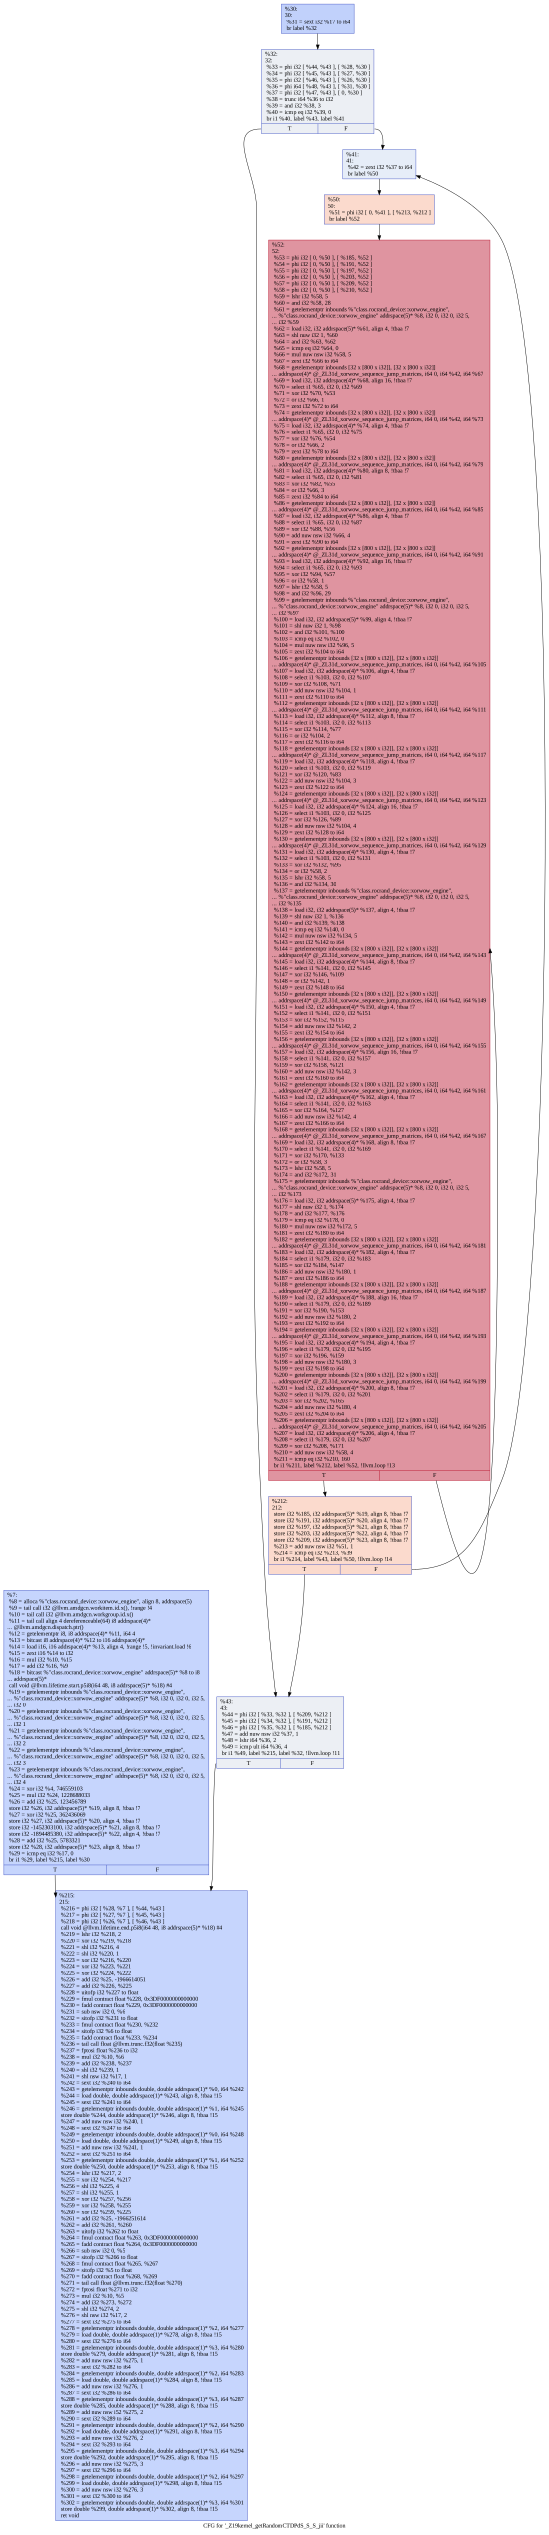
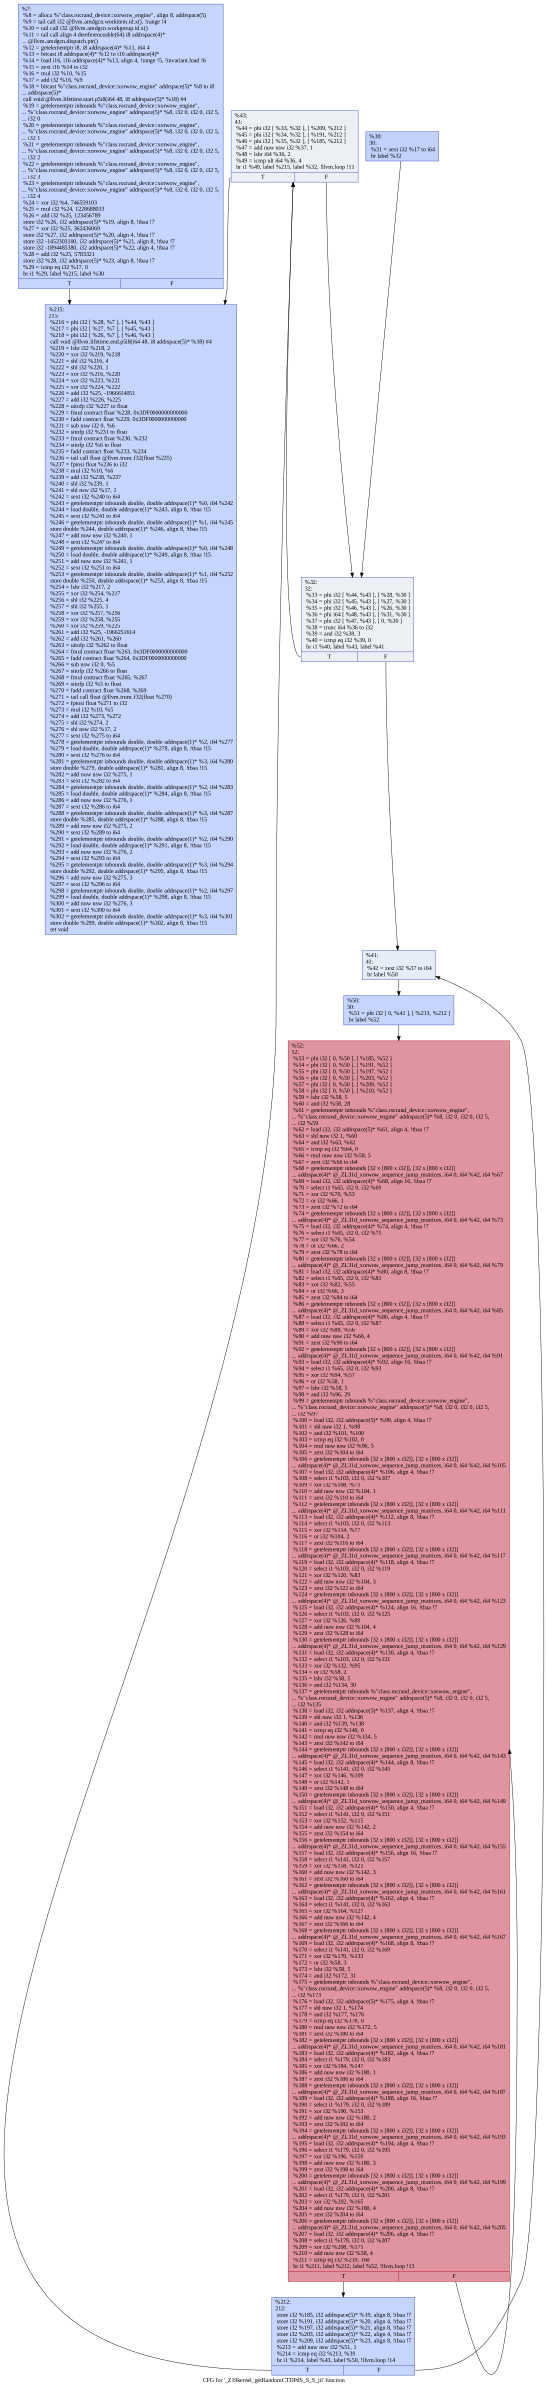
(379, 209) -> (399, 1010)
none -> (334, 378)
(340, 1535) -> (343, 2336)
